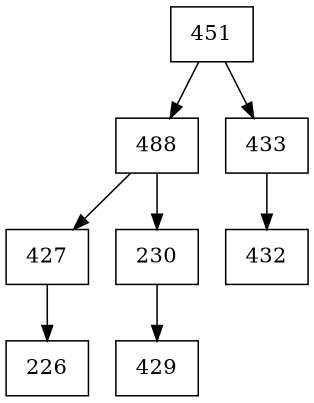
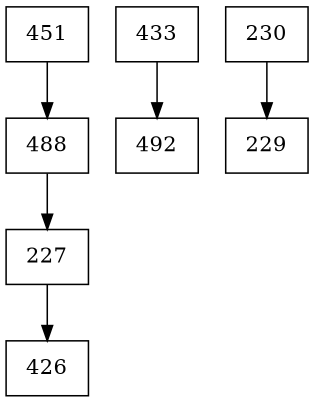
(236, 83) -> none
(157, 194) -> none
(47, 257) -> (47, 257)
(267, 257) -> (157, 146)
(47, 368) -> (47, 368)
(157, 368) -> (267, 146)
